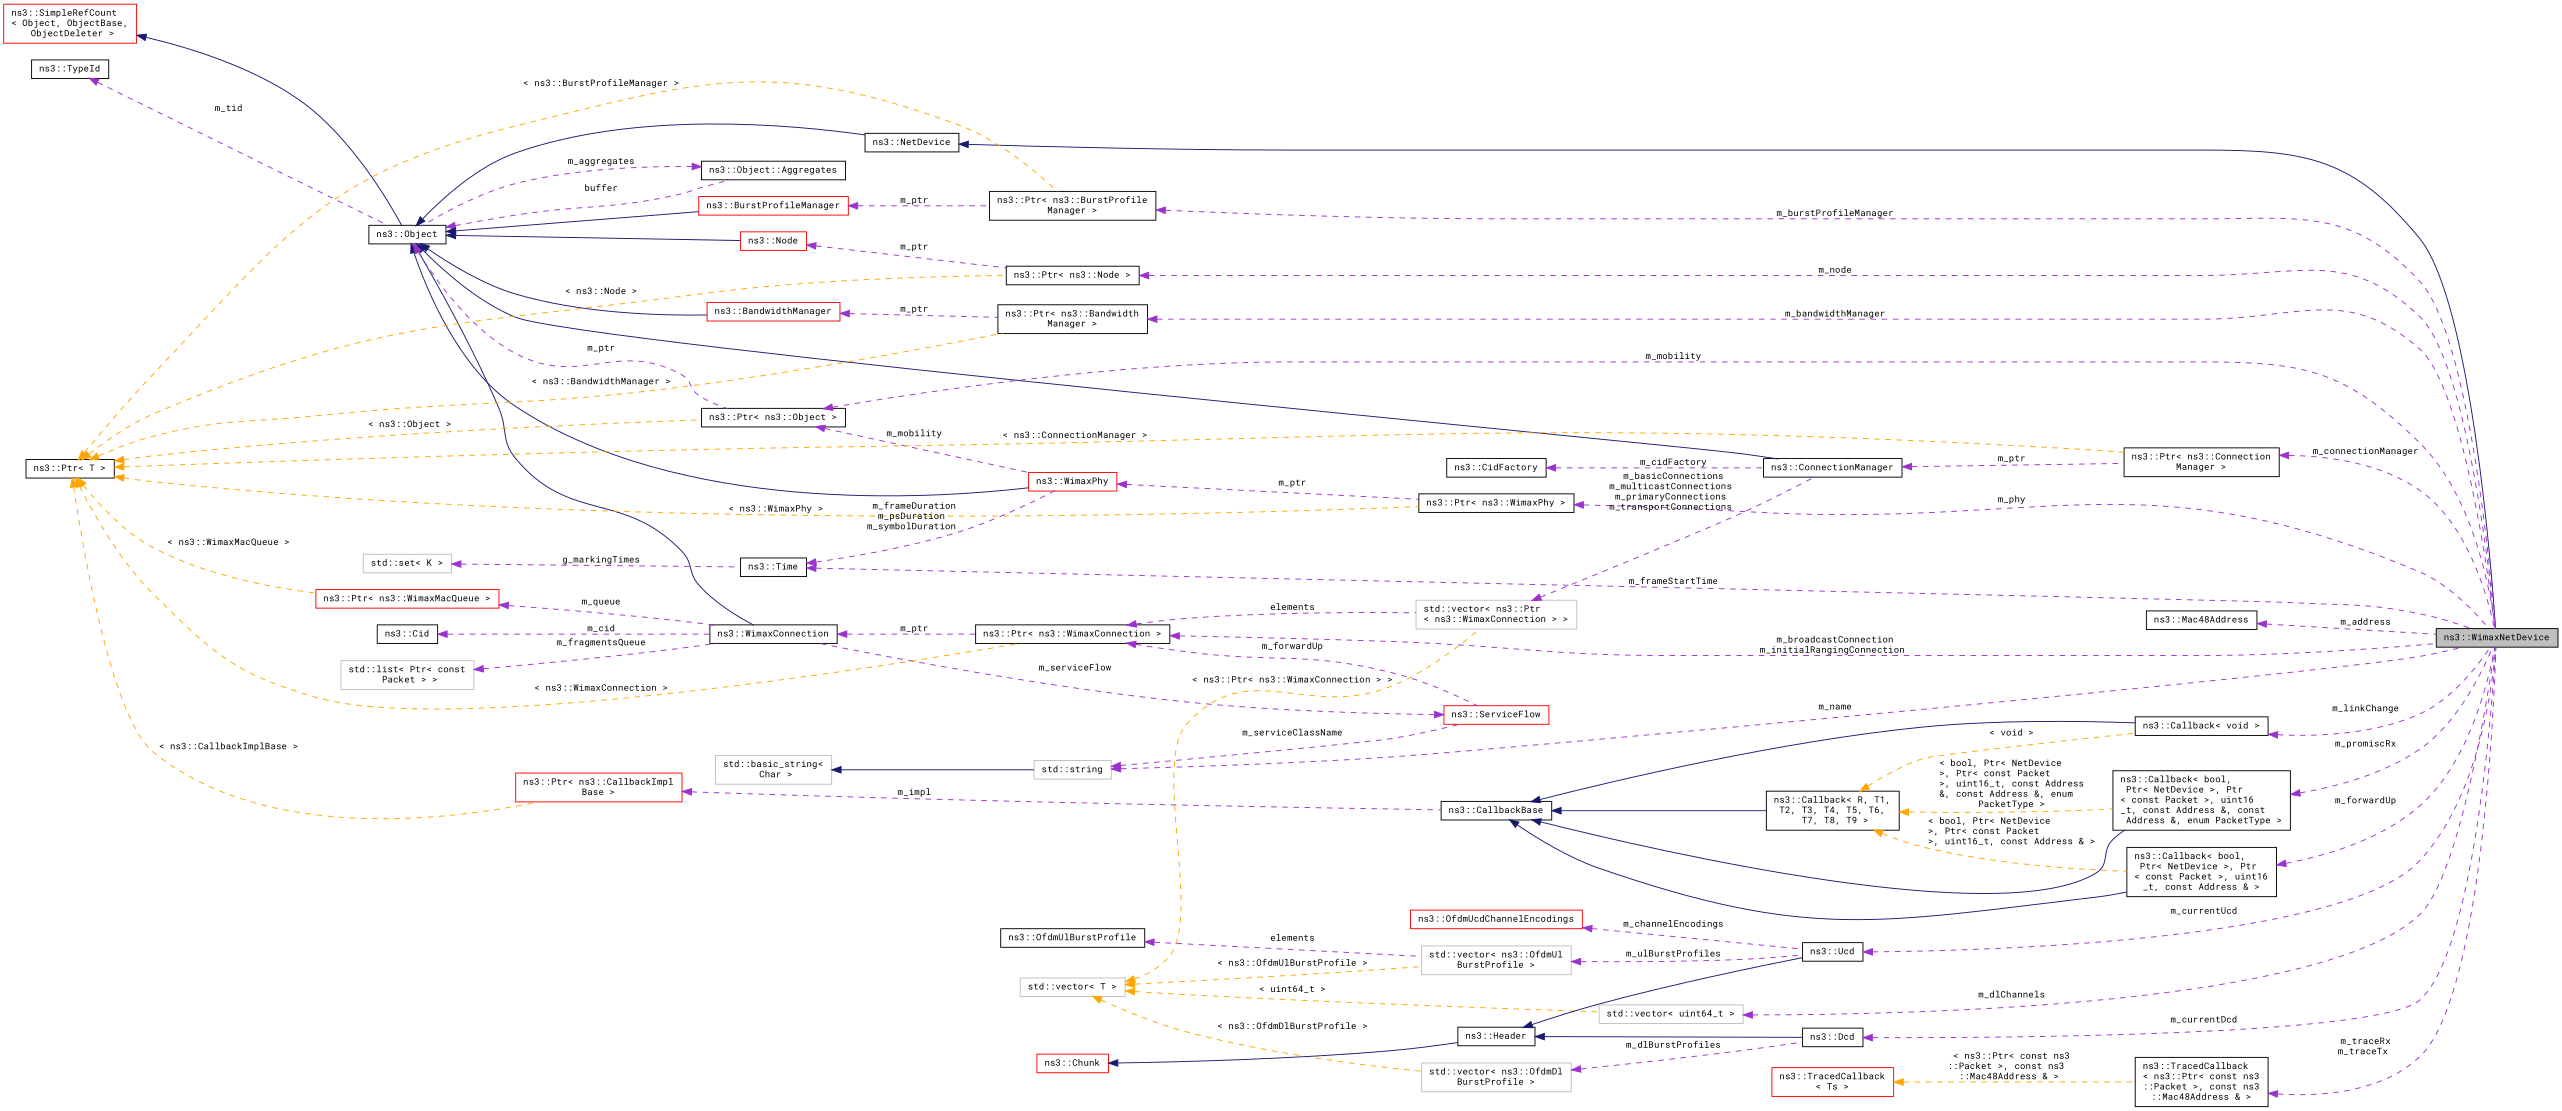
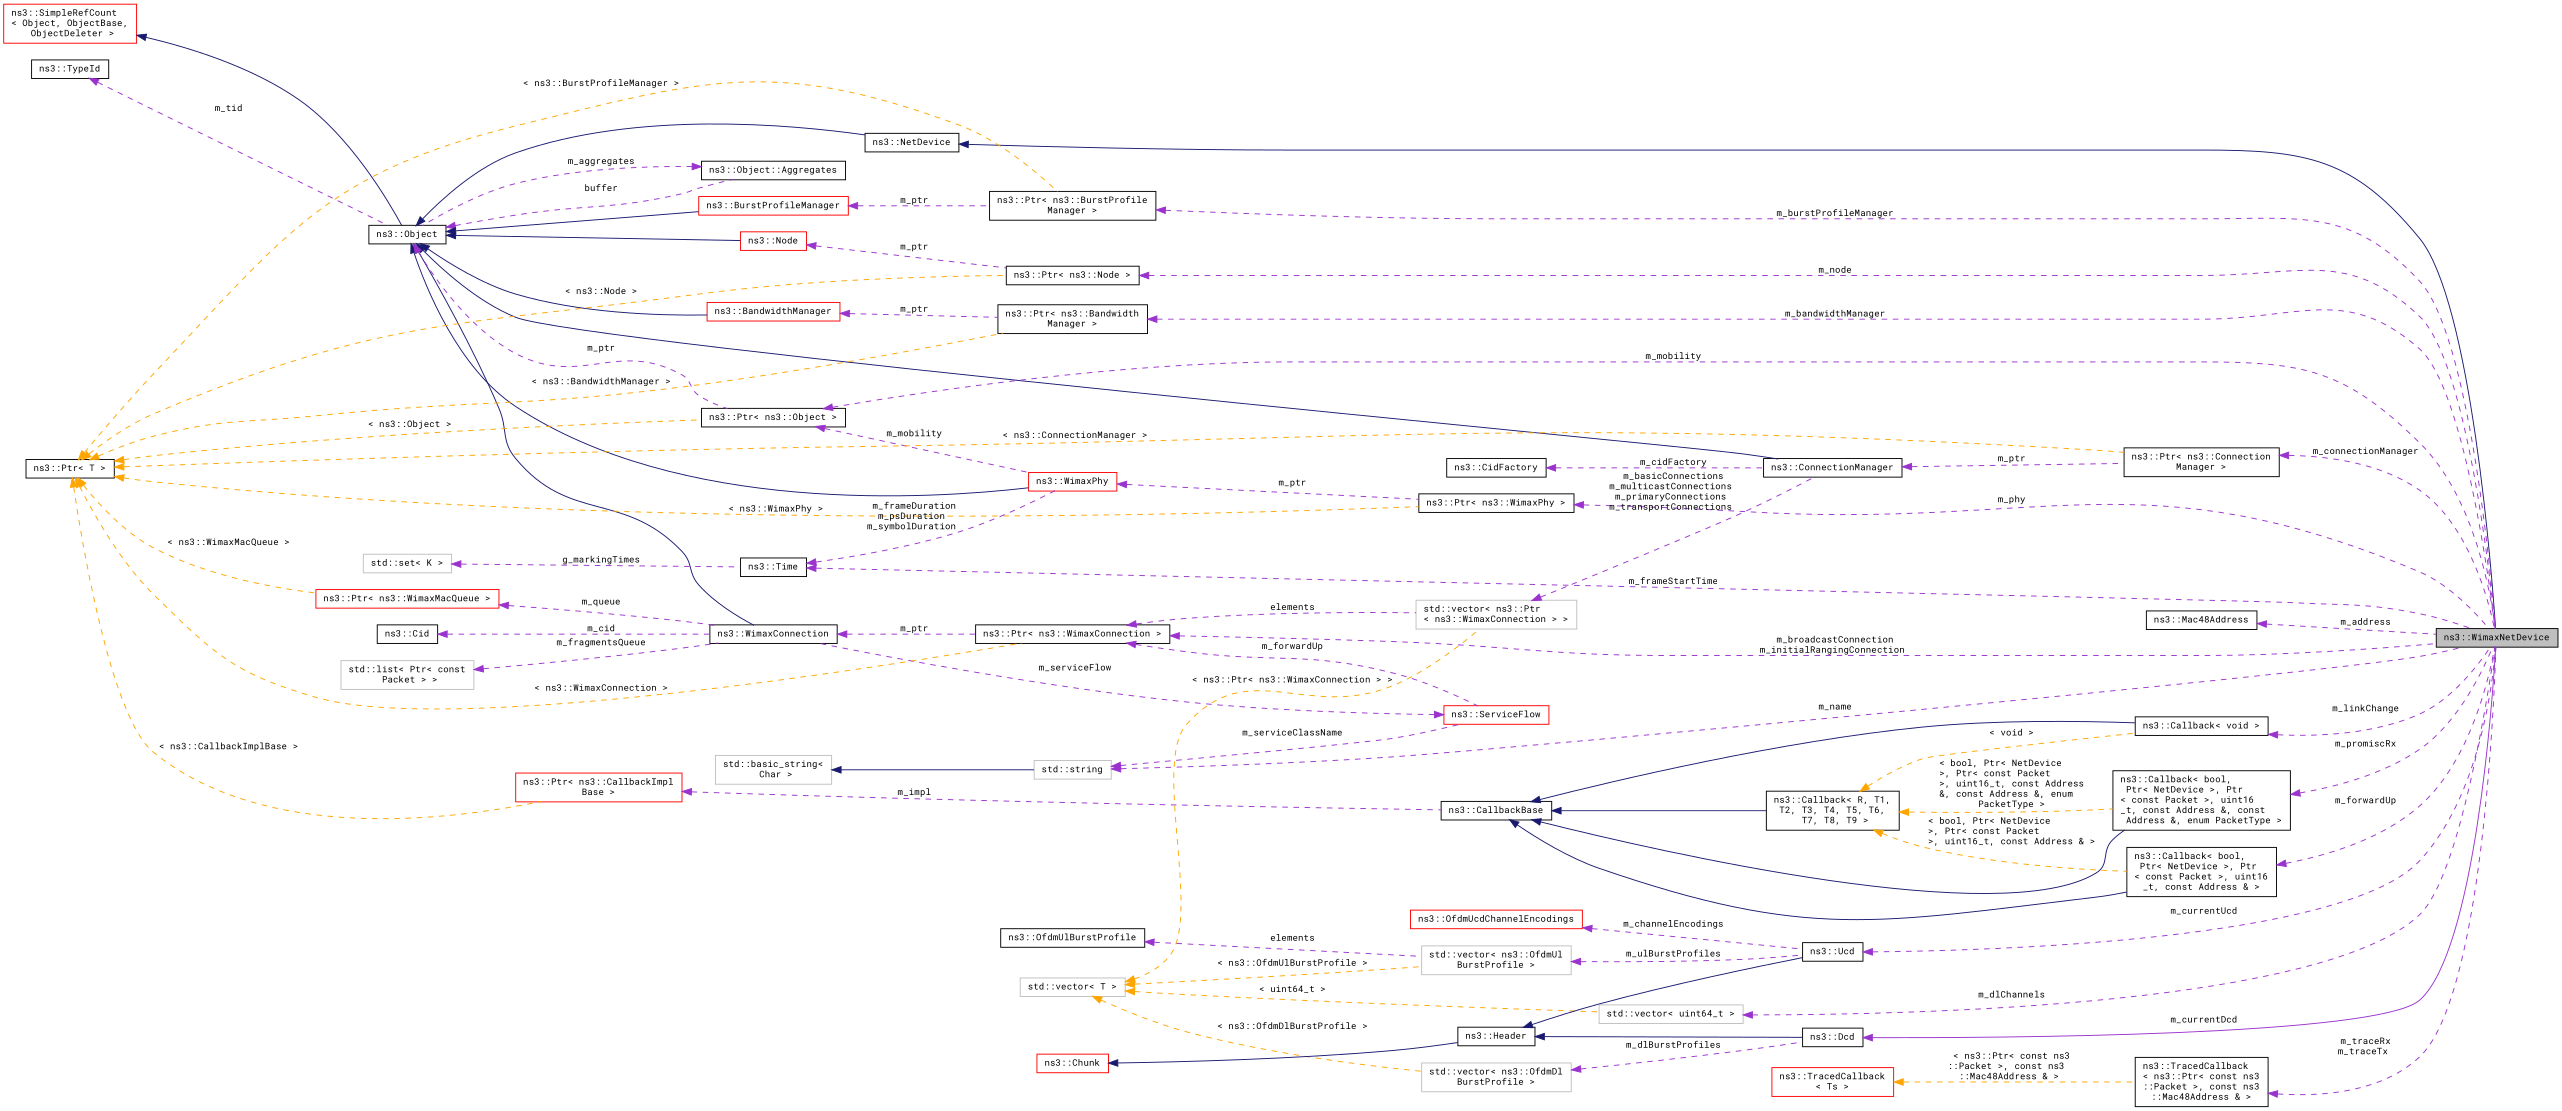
(2330, 1022) -> (2330, 1022)
